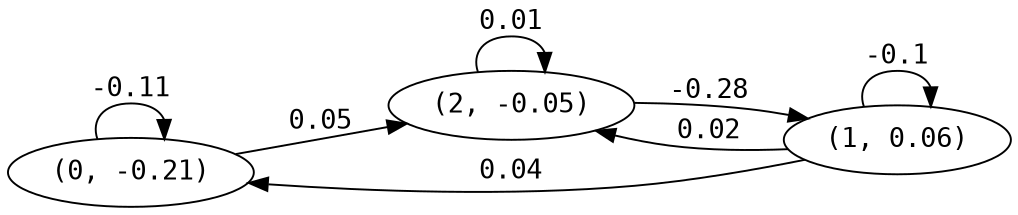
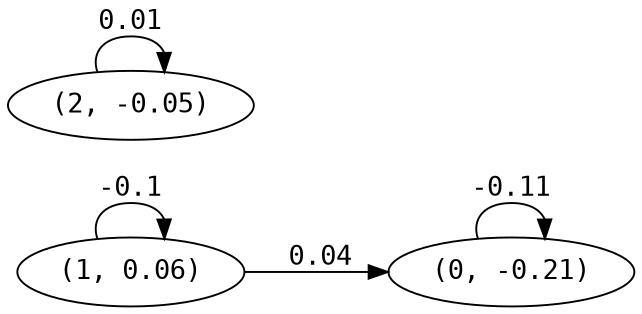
(712, 106) -> none
(312, 141) -> none
(701, 149) -> none
